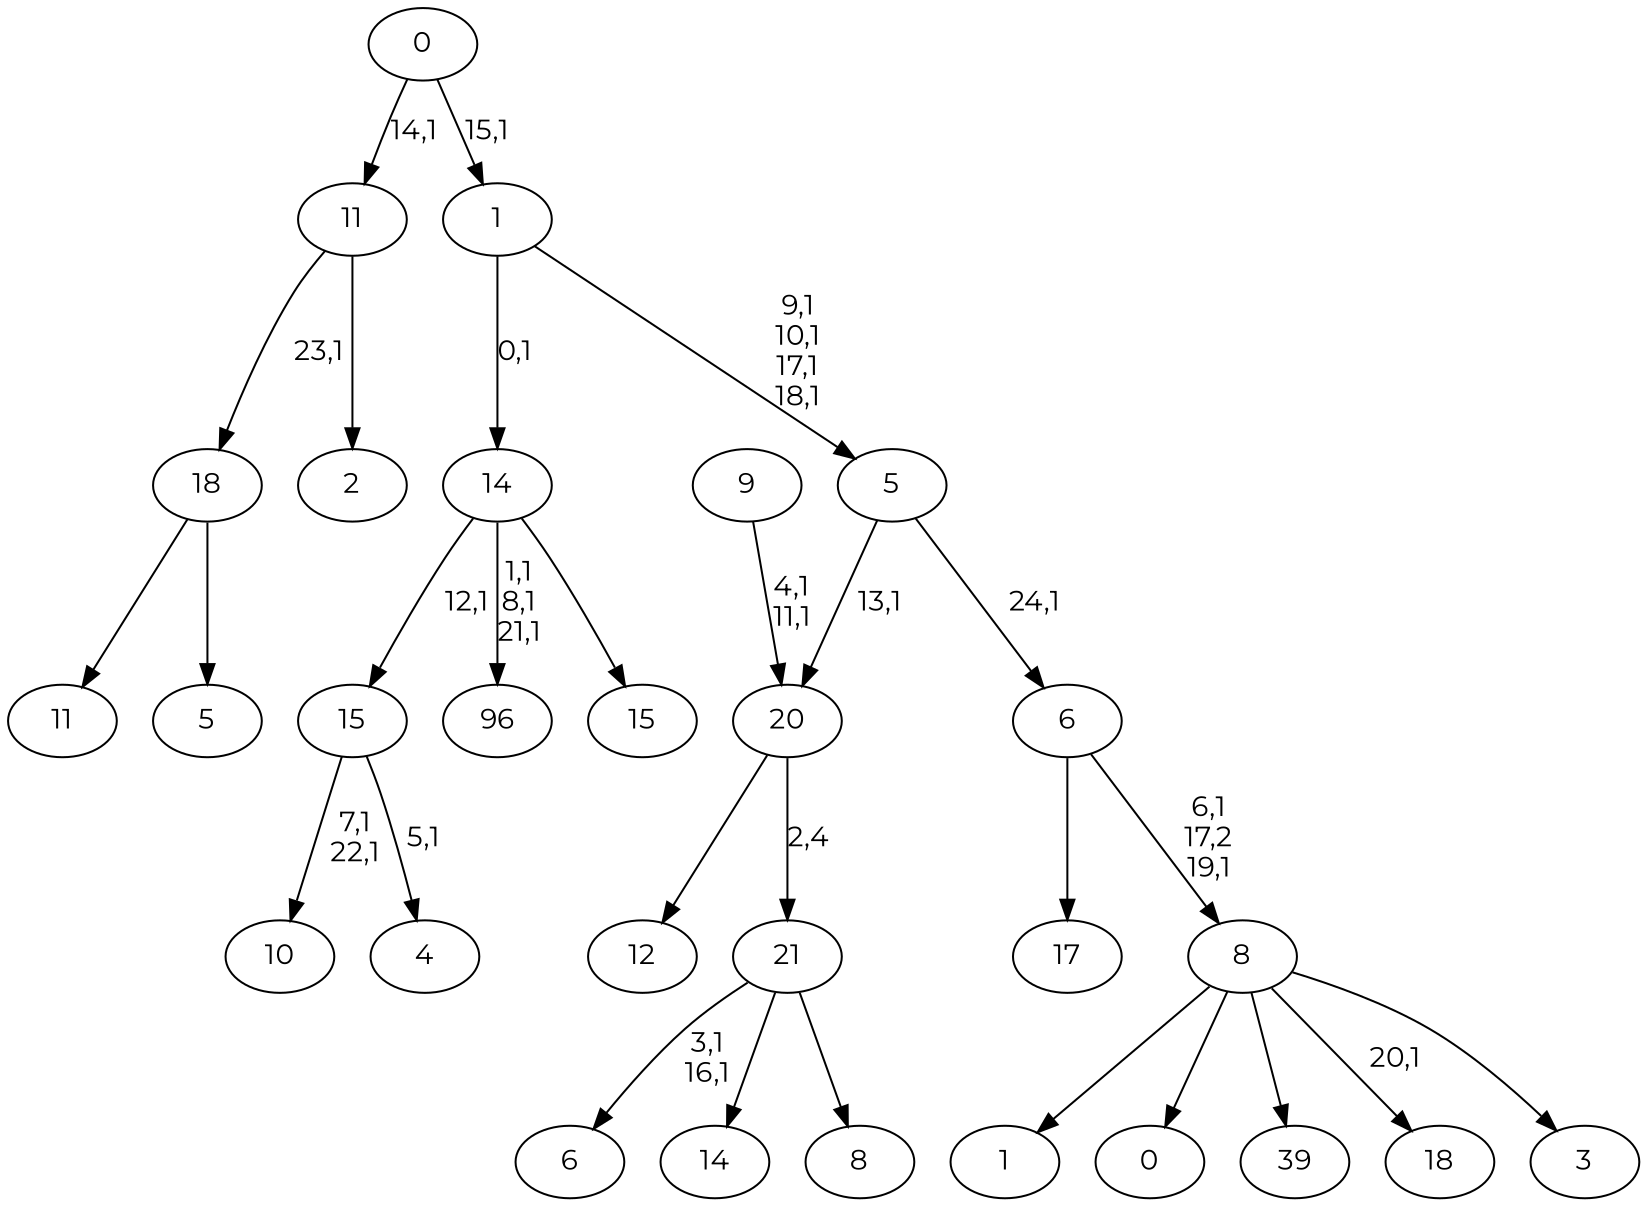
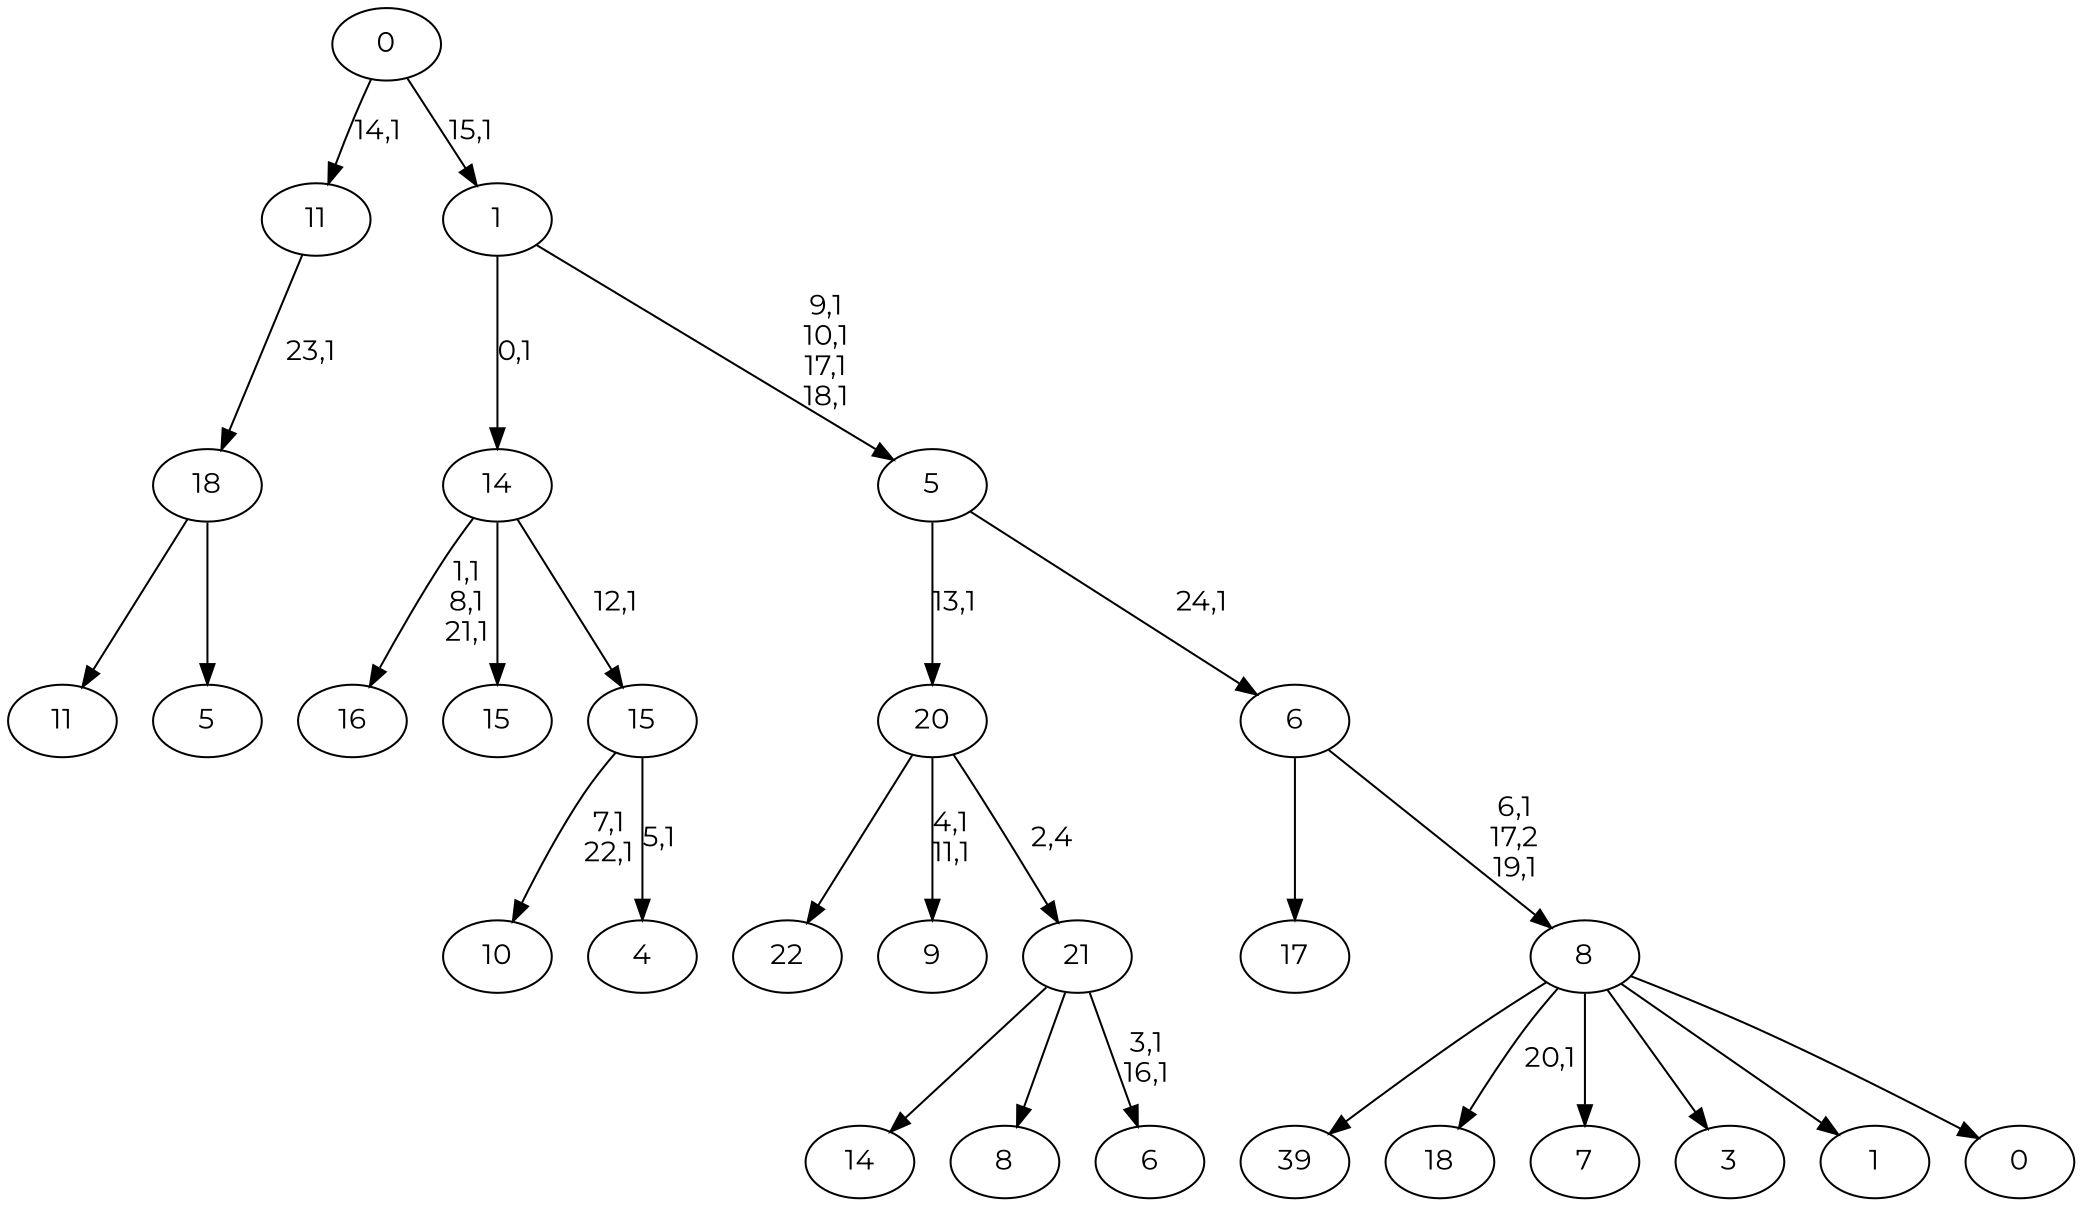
(352, 485) -> none
(766, 593) -> (932, 829)
(497, 721) -> (352, 721)
(642, 957) -> (787, 957)
none -> (1585, 1162)
